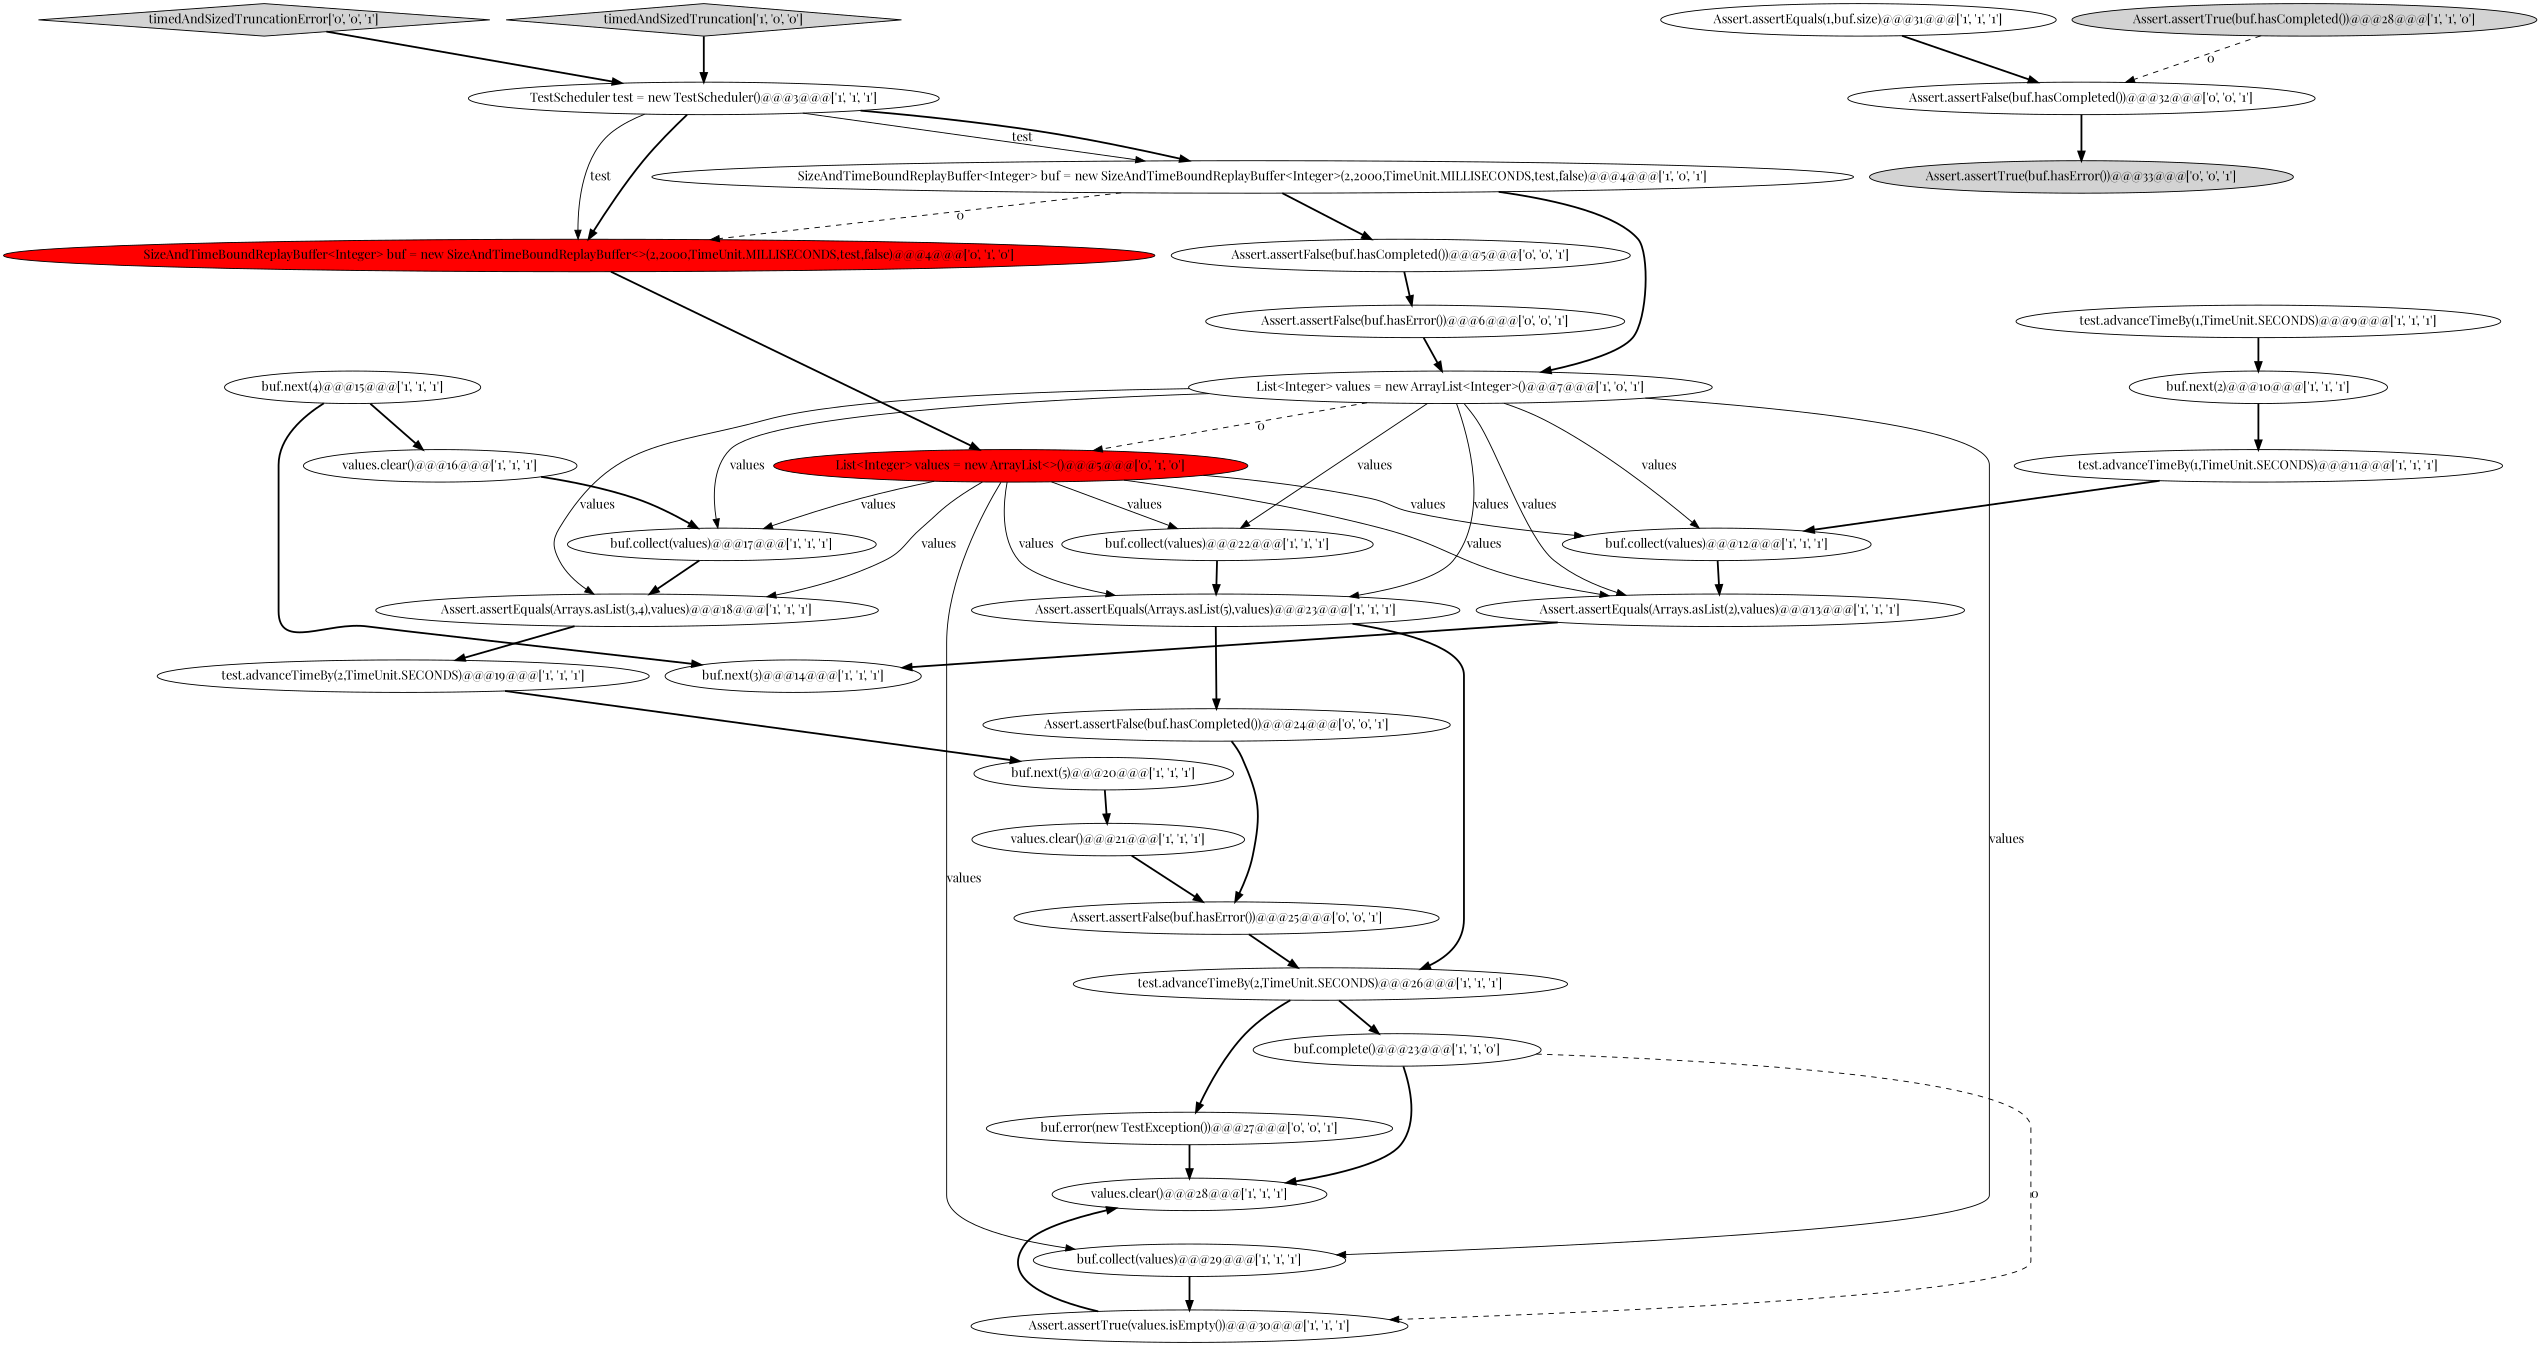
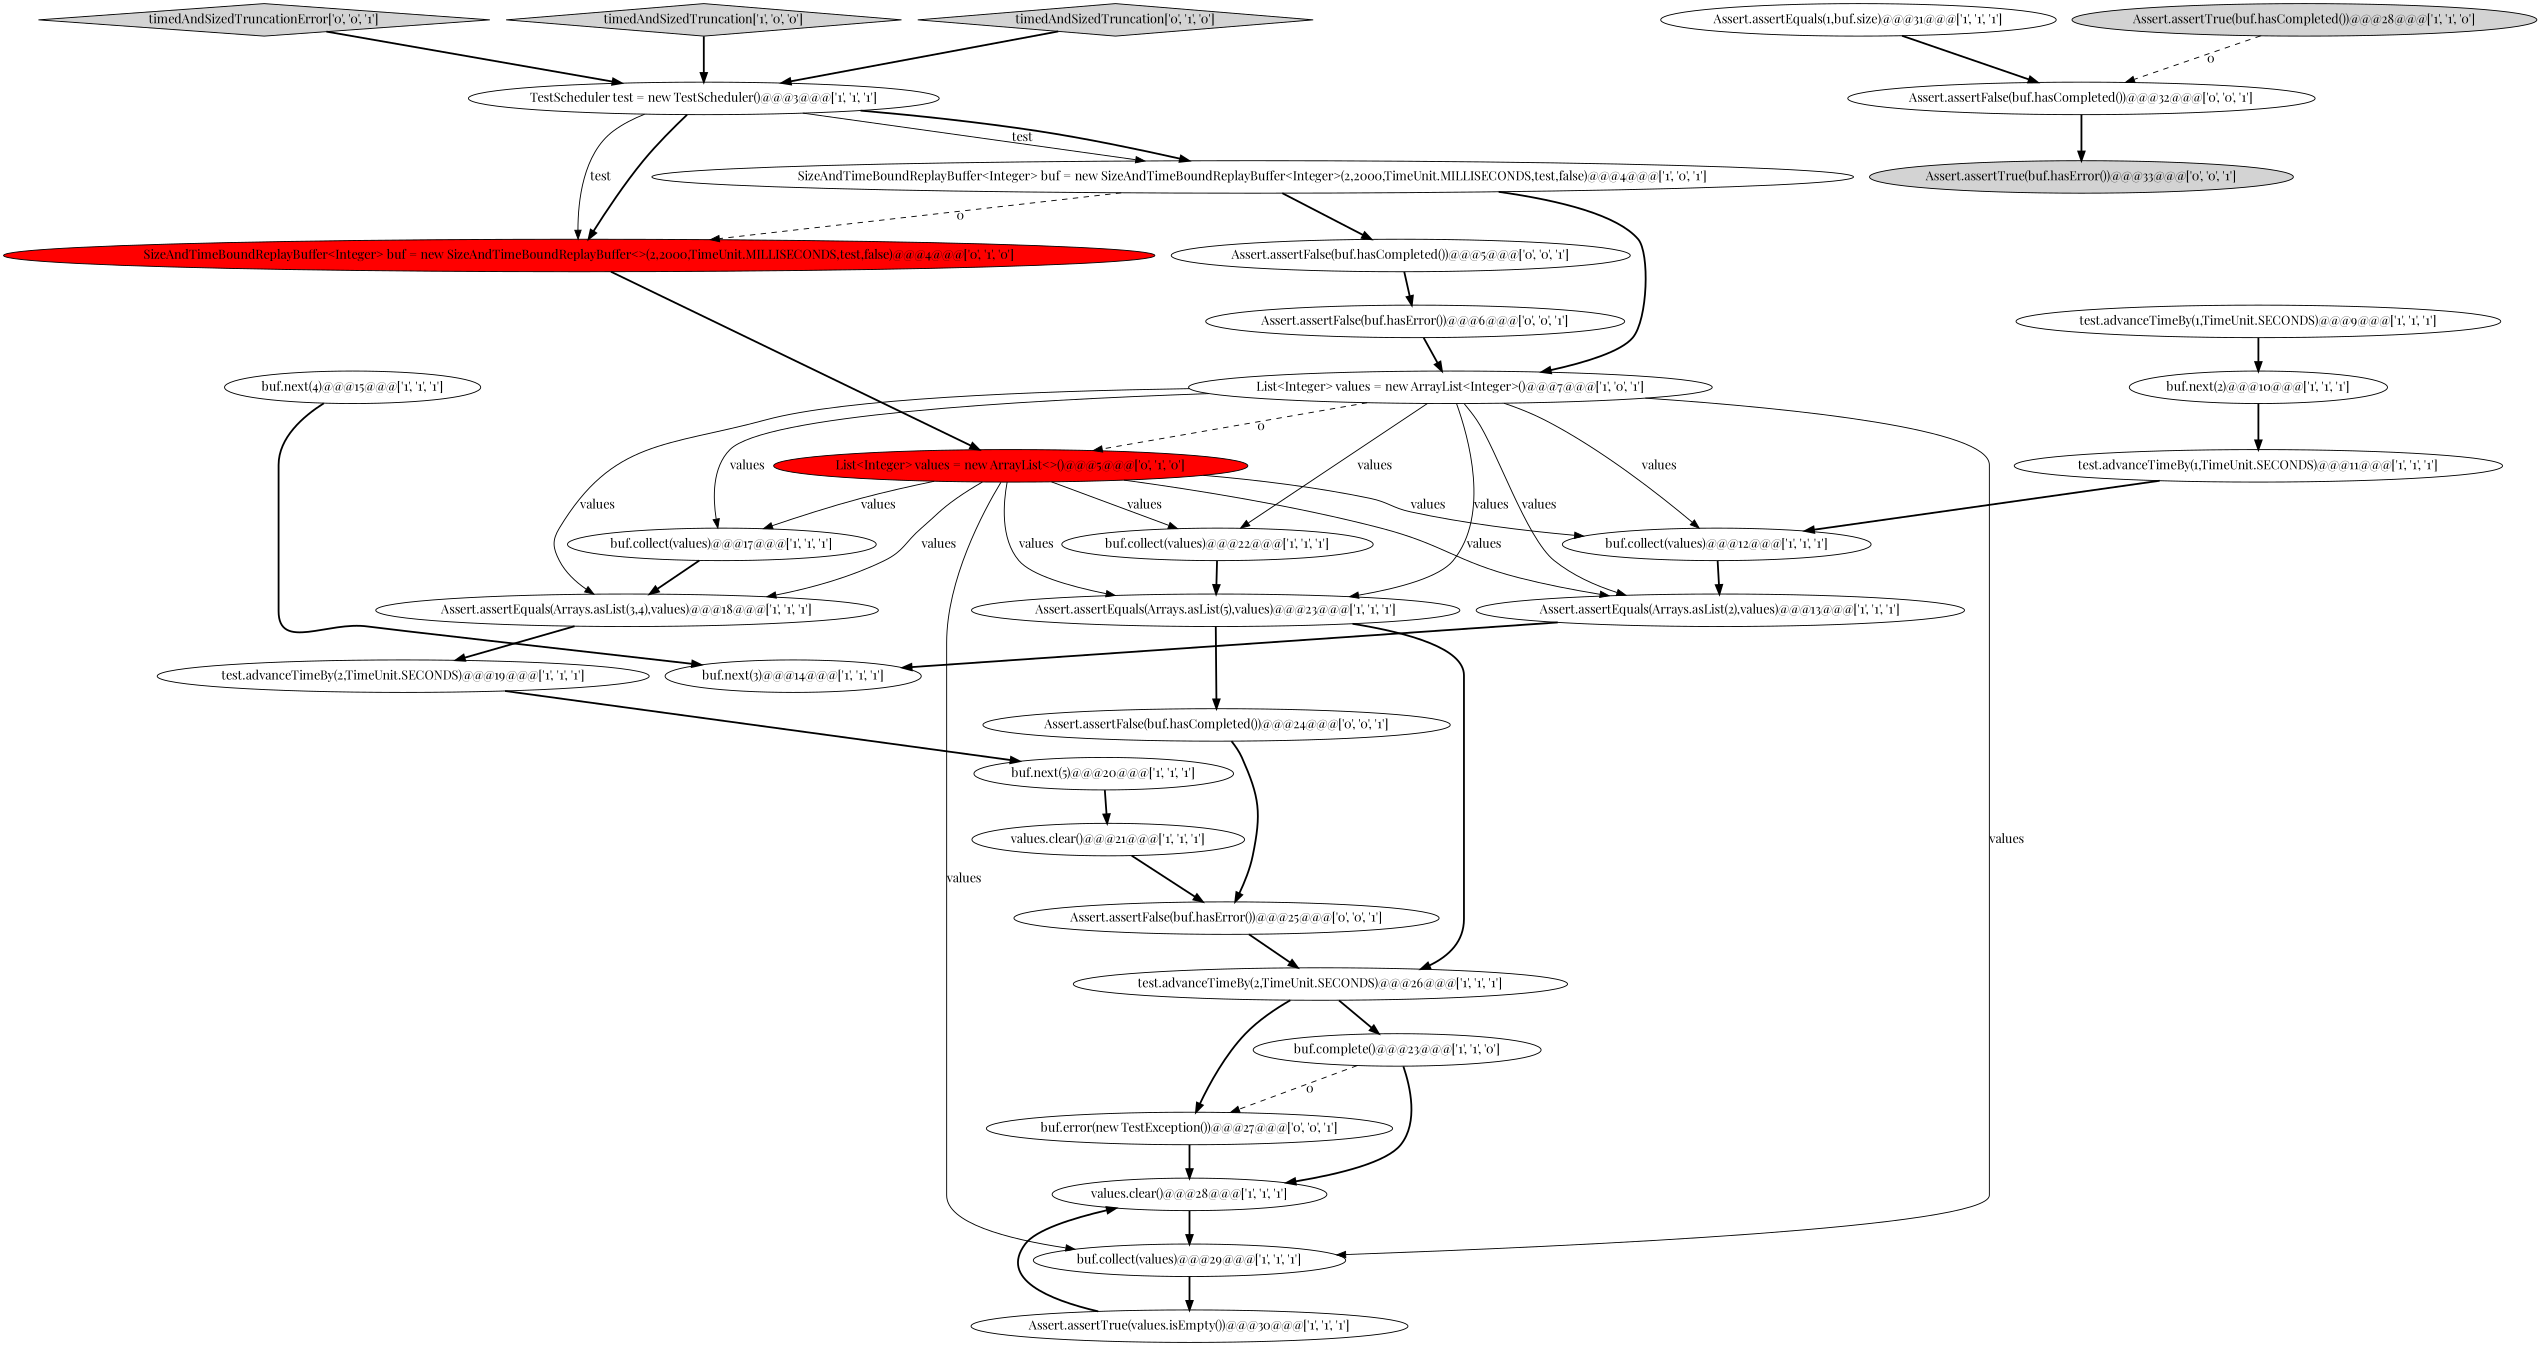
none -> (1115, 20)
(440, 466) -> none
none -> (1190, 1223)
(2031, 1259) -> (1298, 1087)
